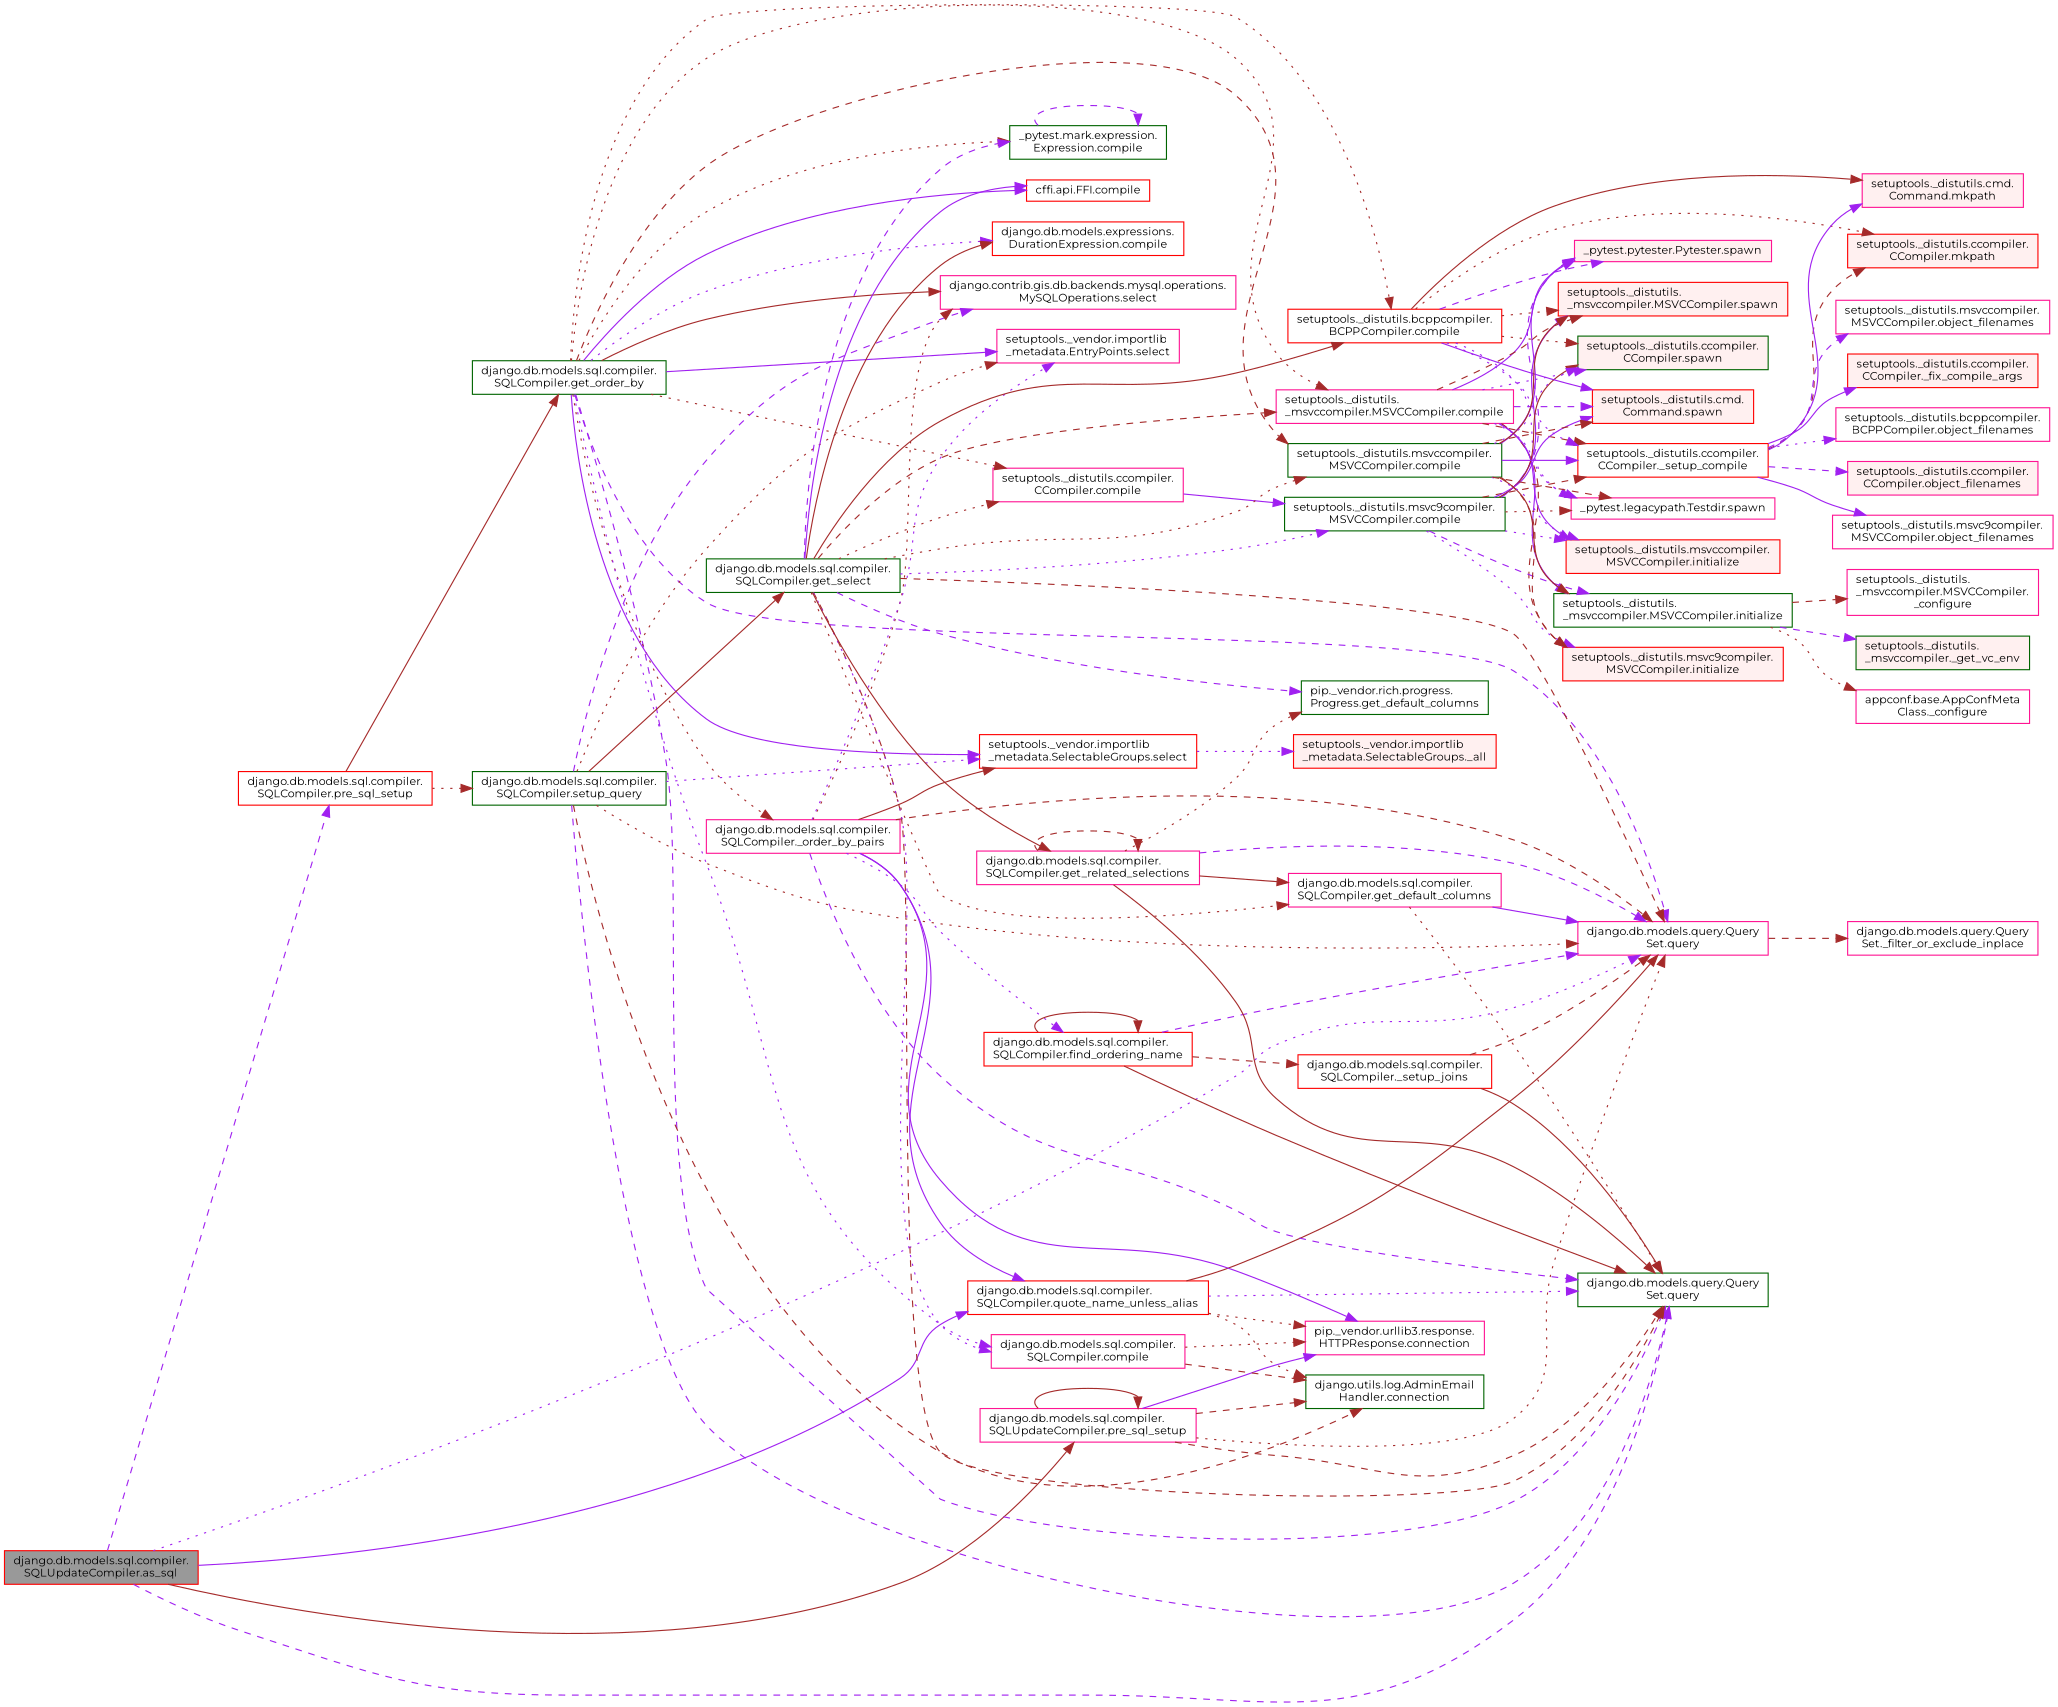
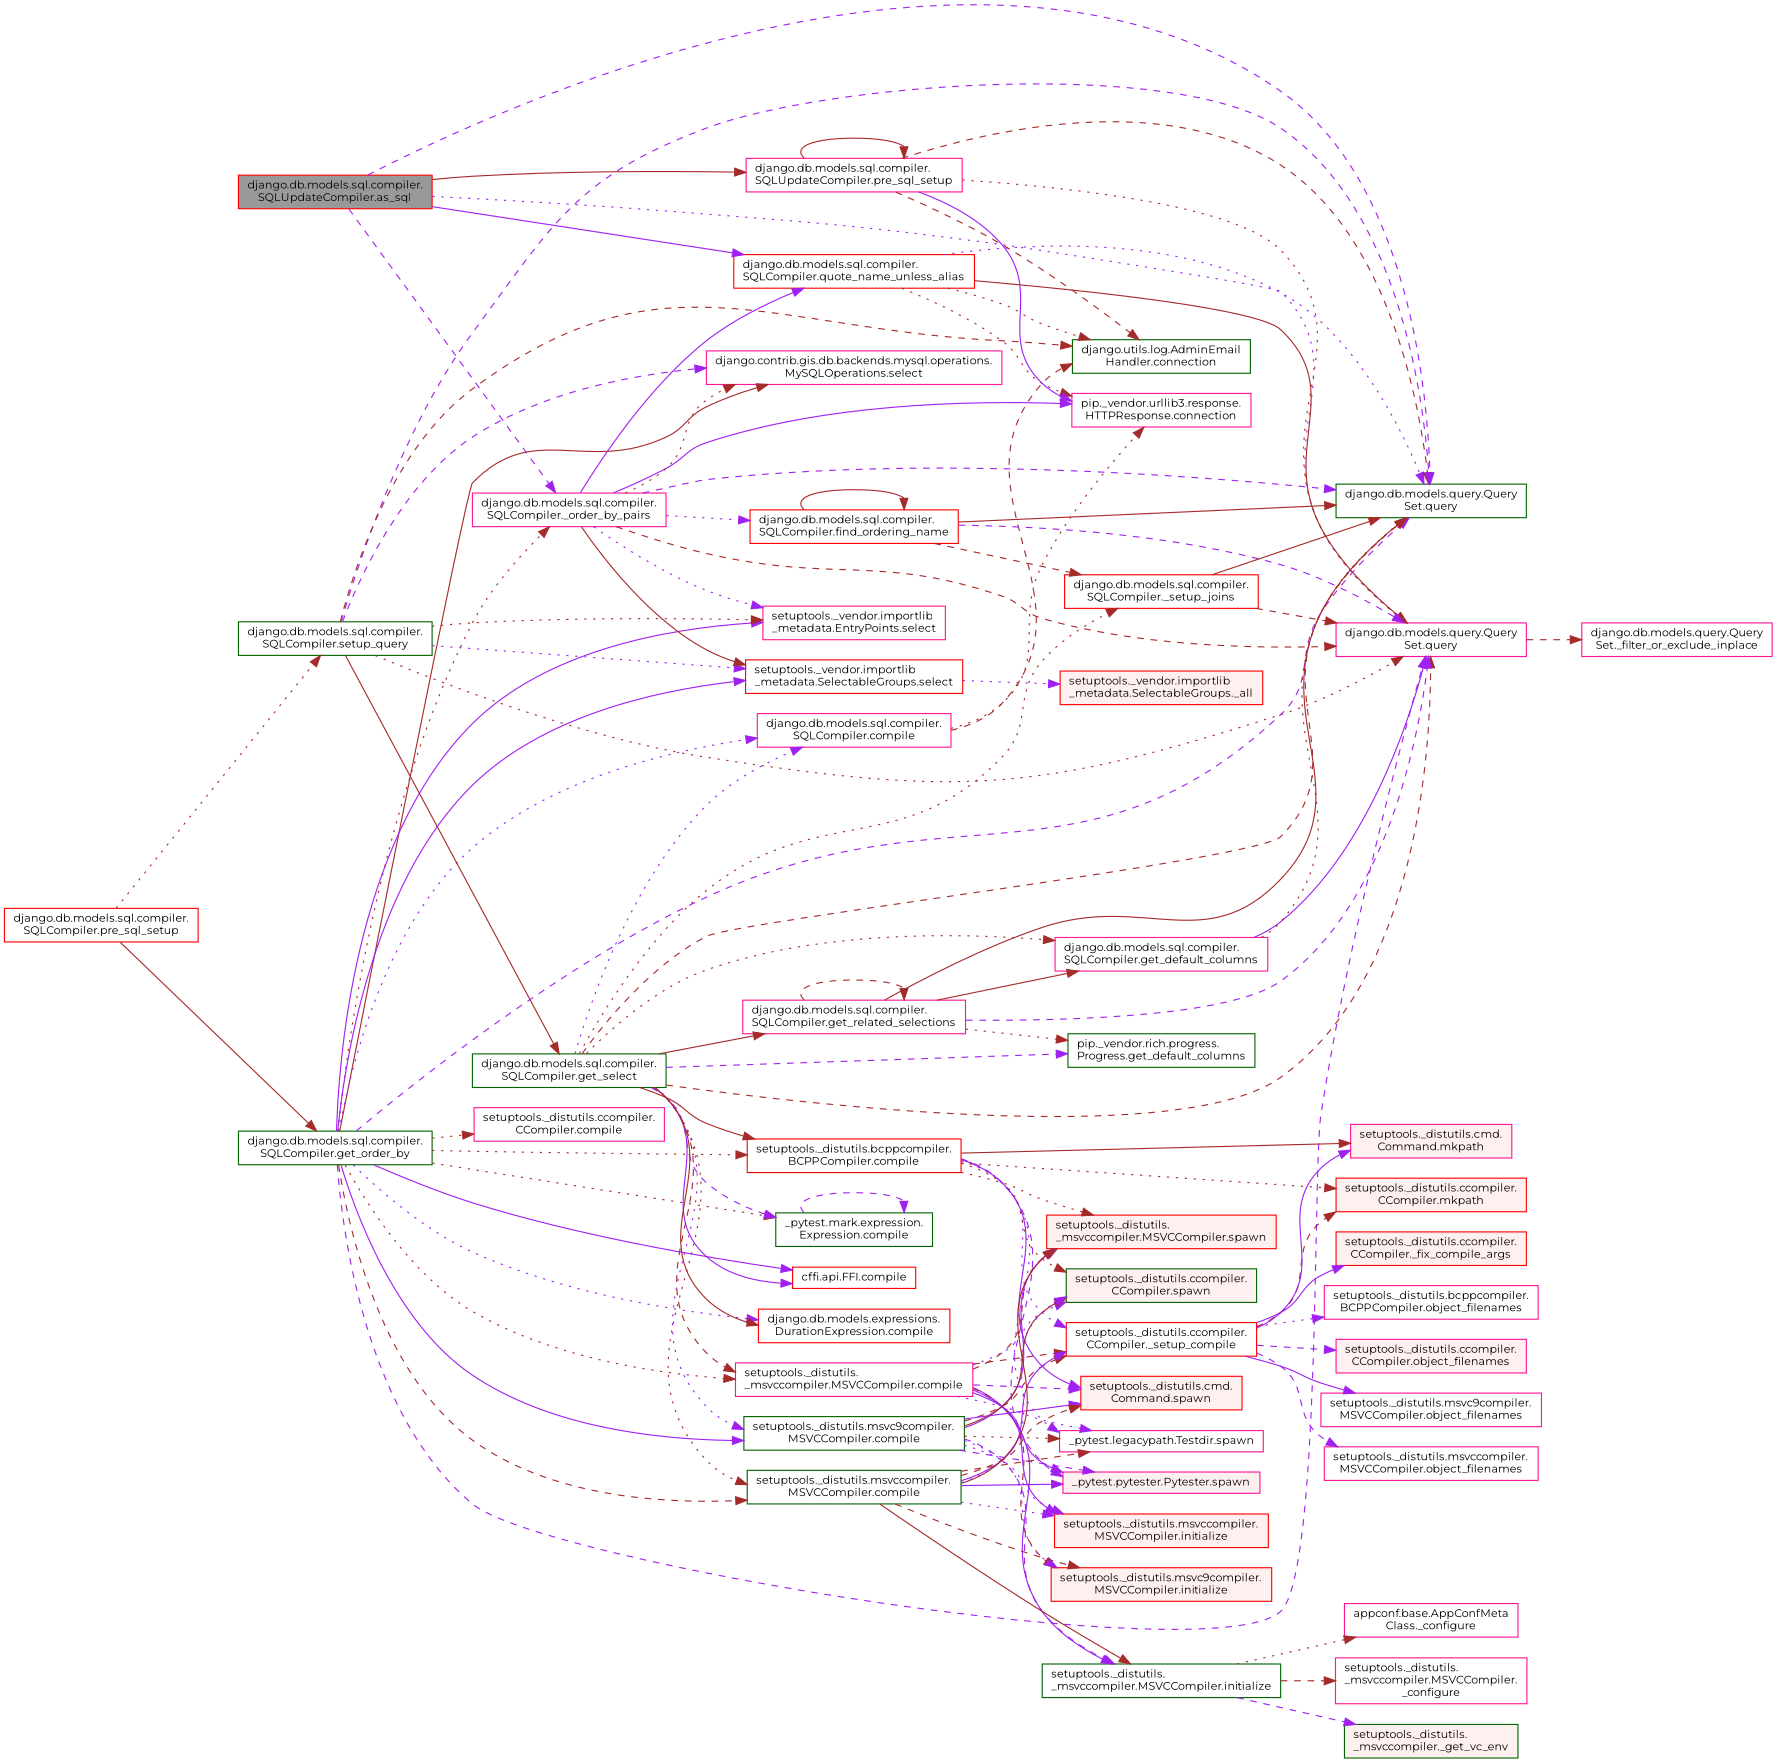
(1228, 498) -> (481, 1380)
(901, 532) -> (847, 831)
(217, 1183) -> (449, 346)
